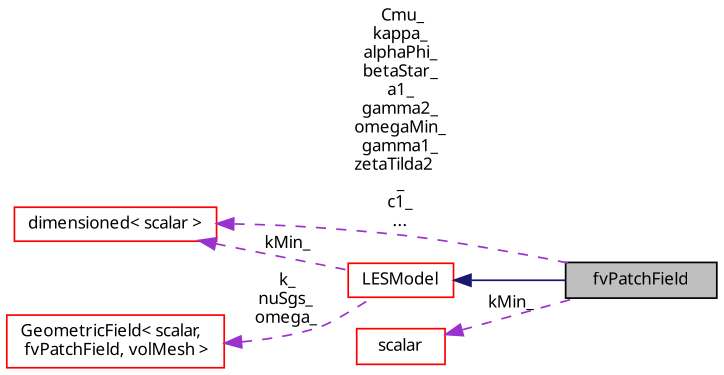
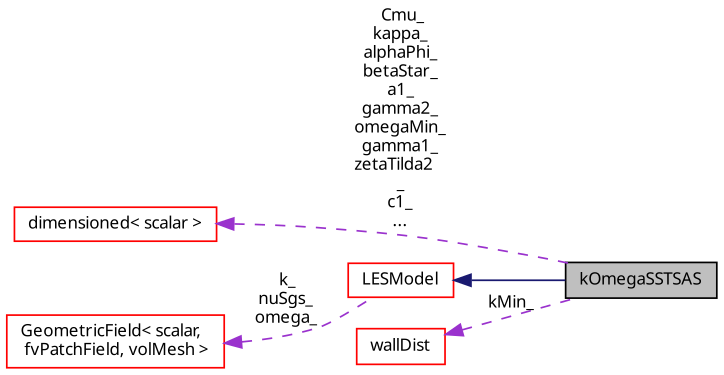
(282, 257) -> none
(641, 280) -> (641, 280)
(401, 347) -> (401, 347)
